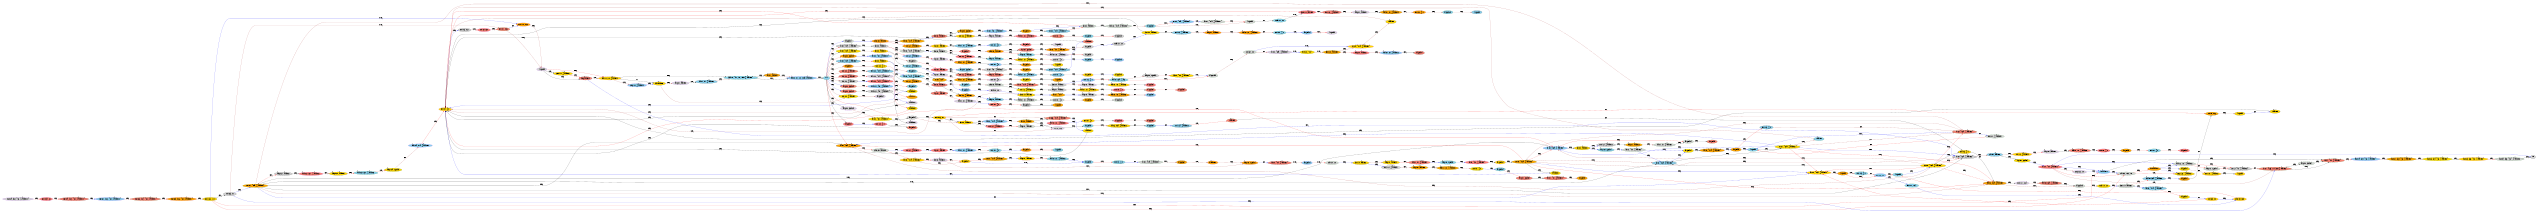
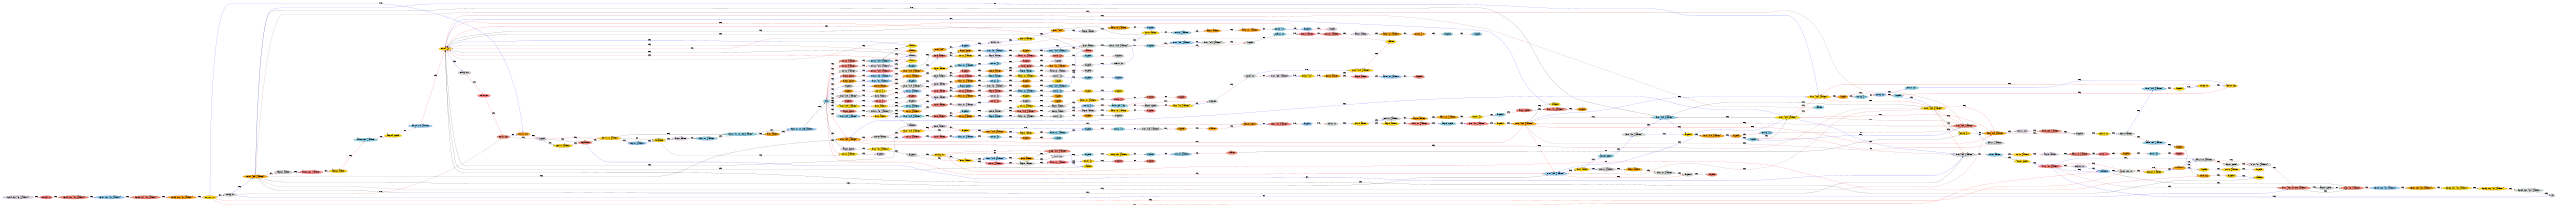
(2168, 171) -> (2168, 170)
